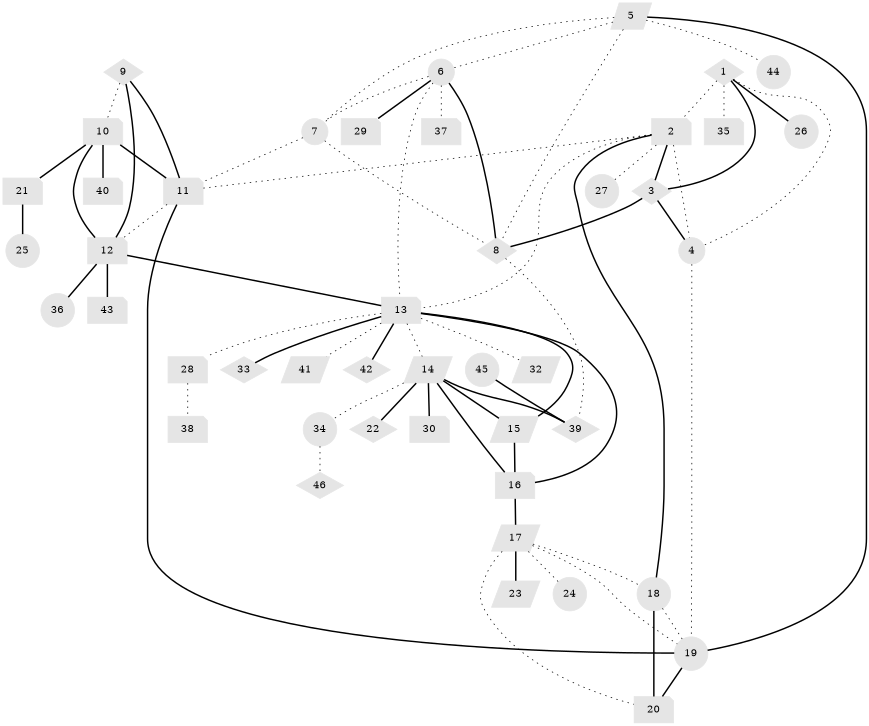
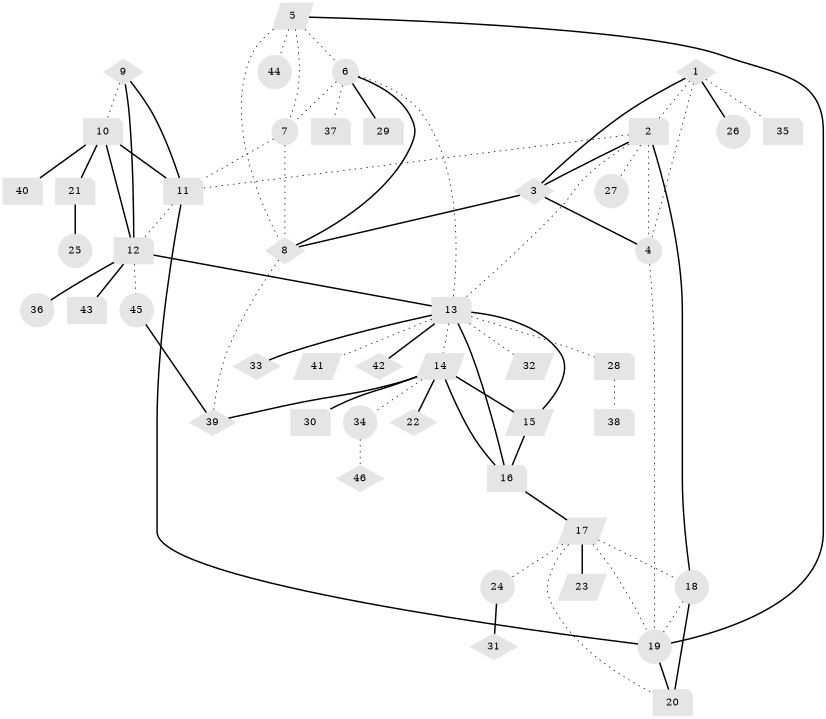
none -> (135, 279)
none -> (494, 647)
